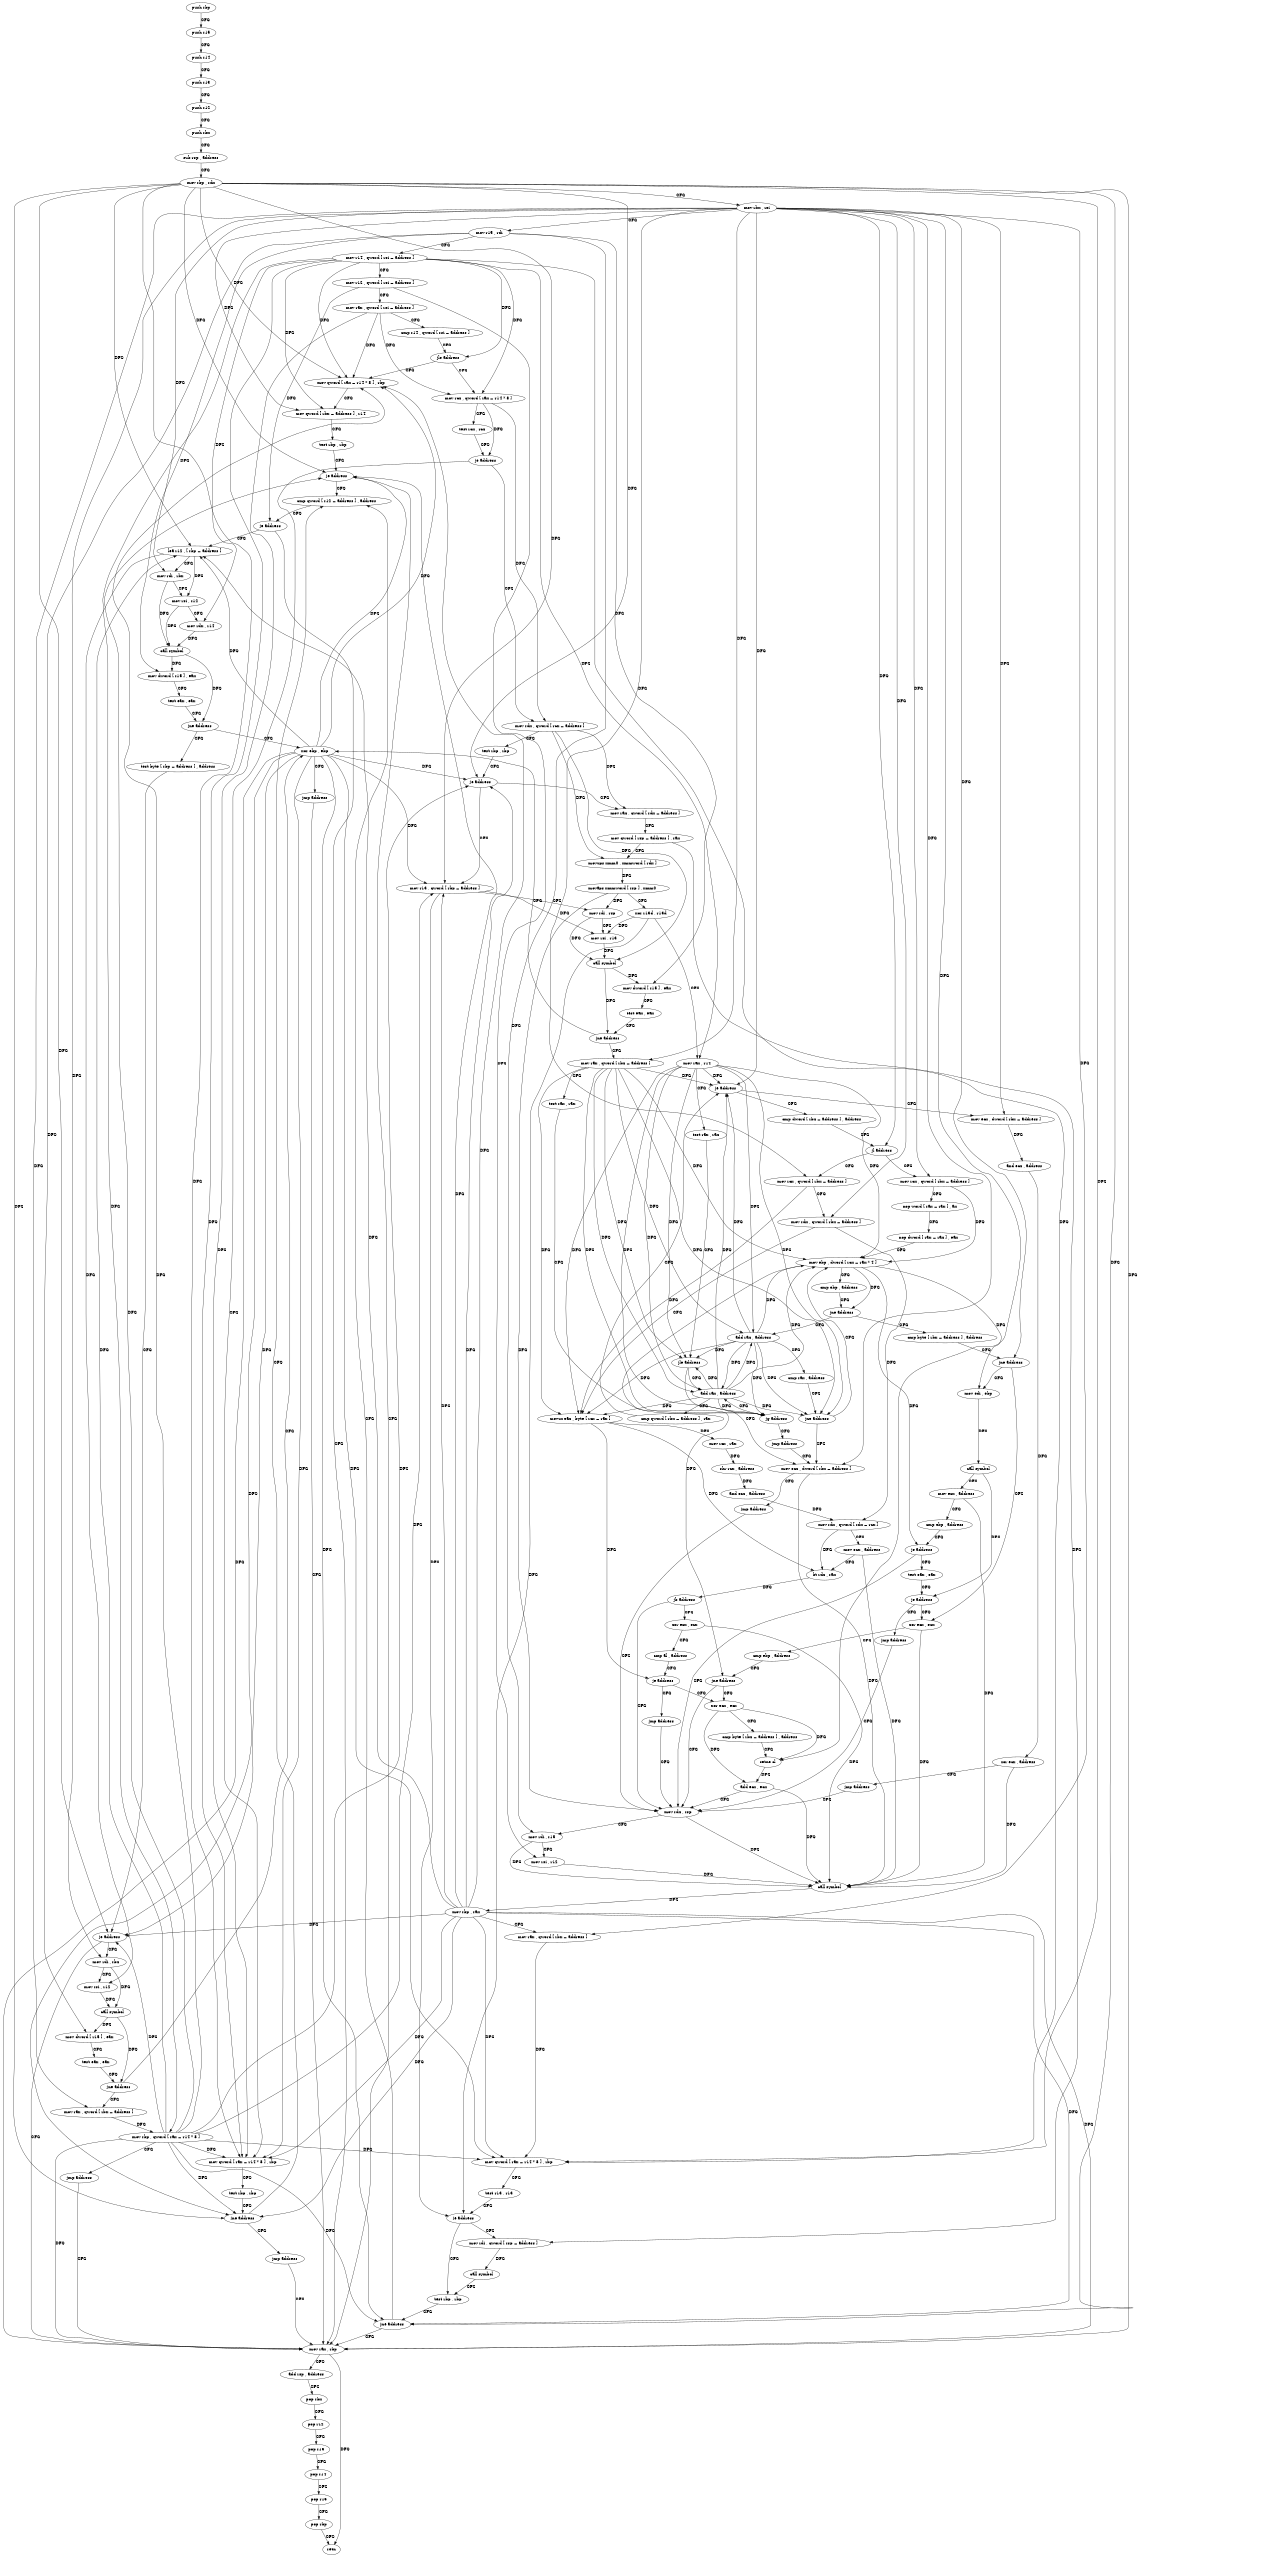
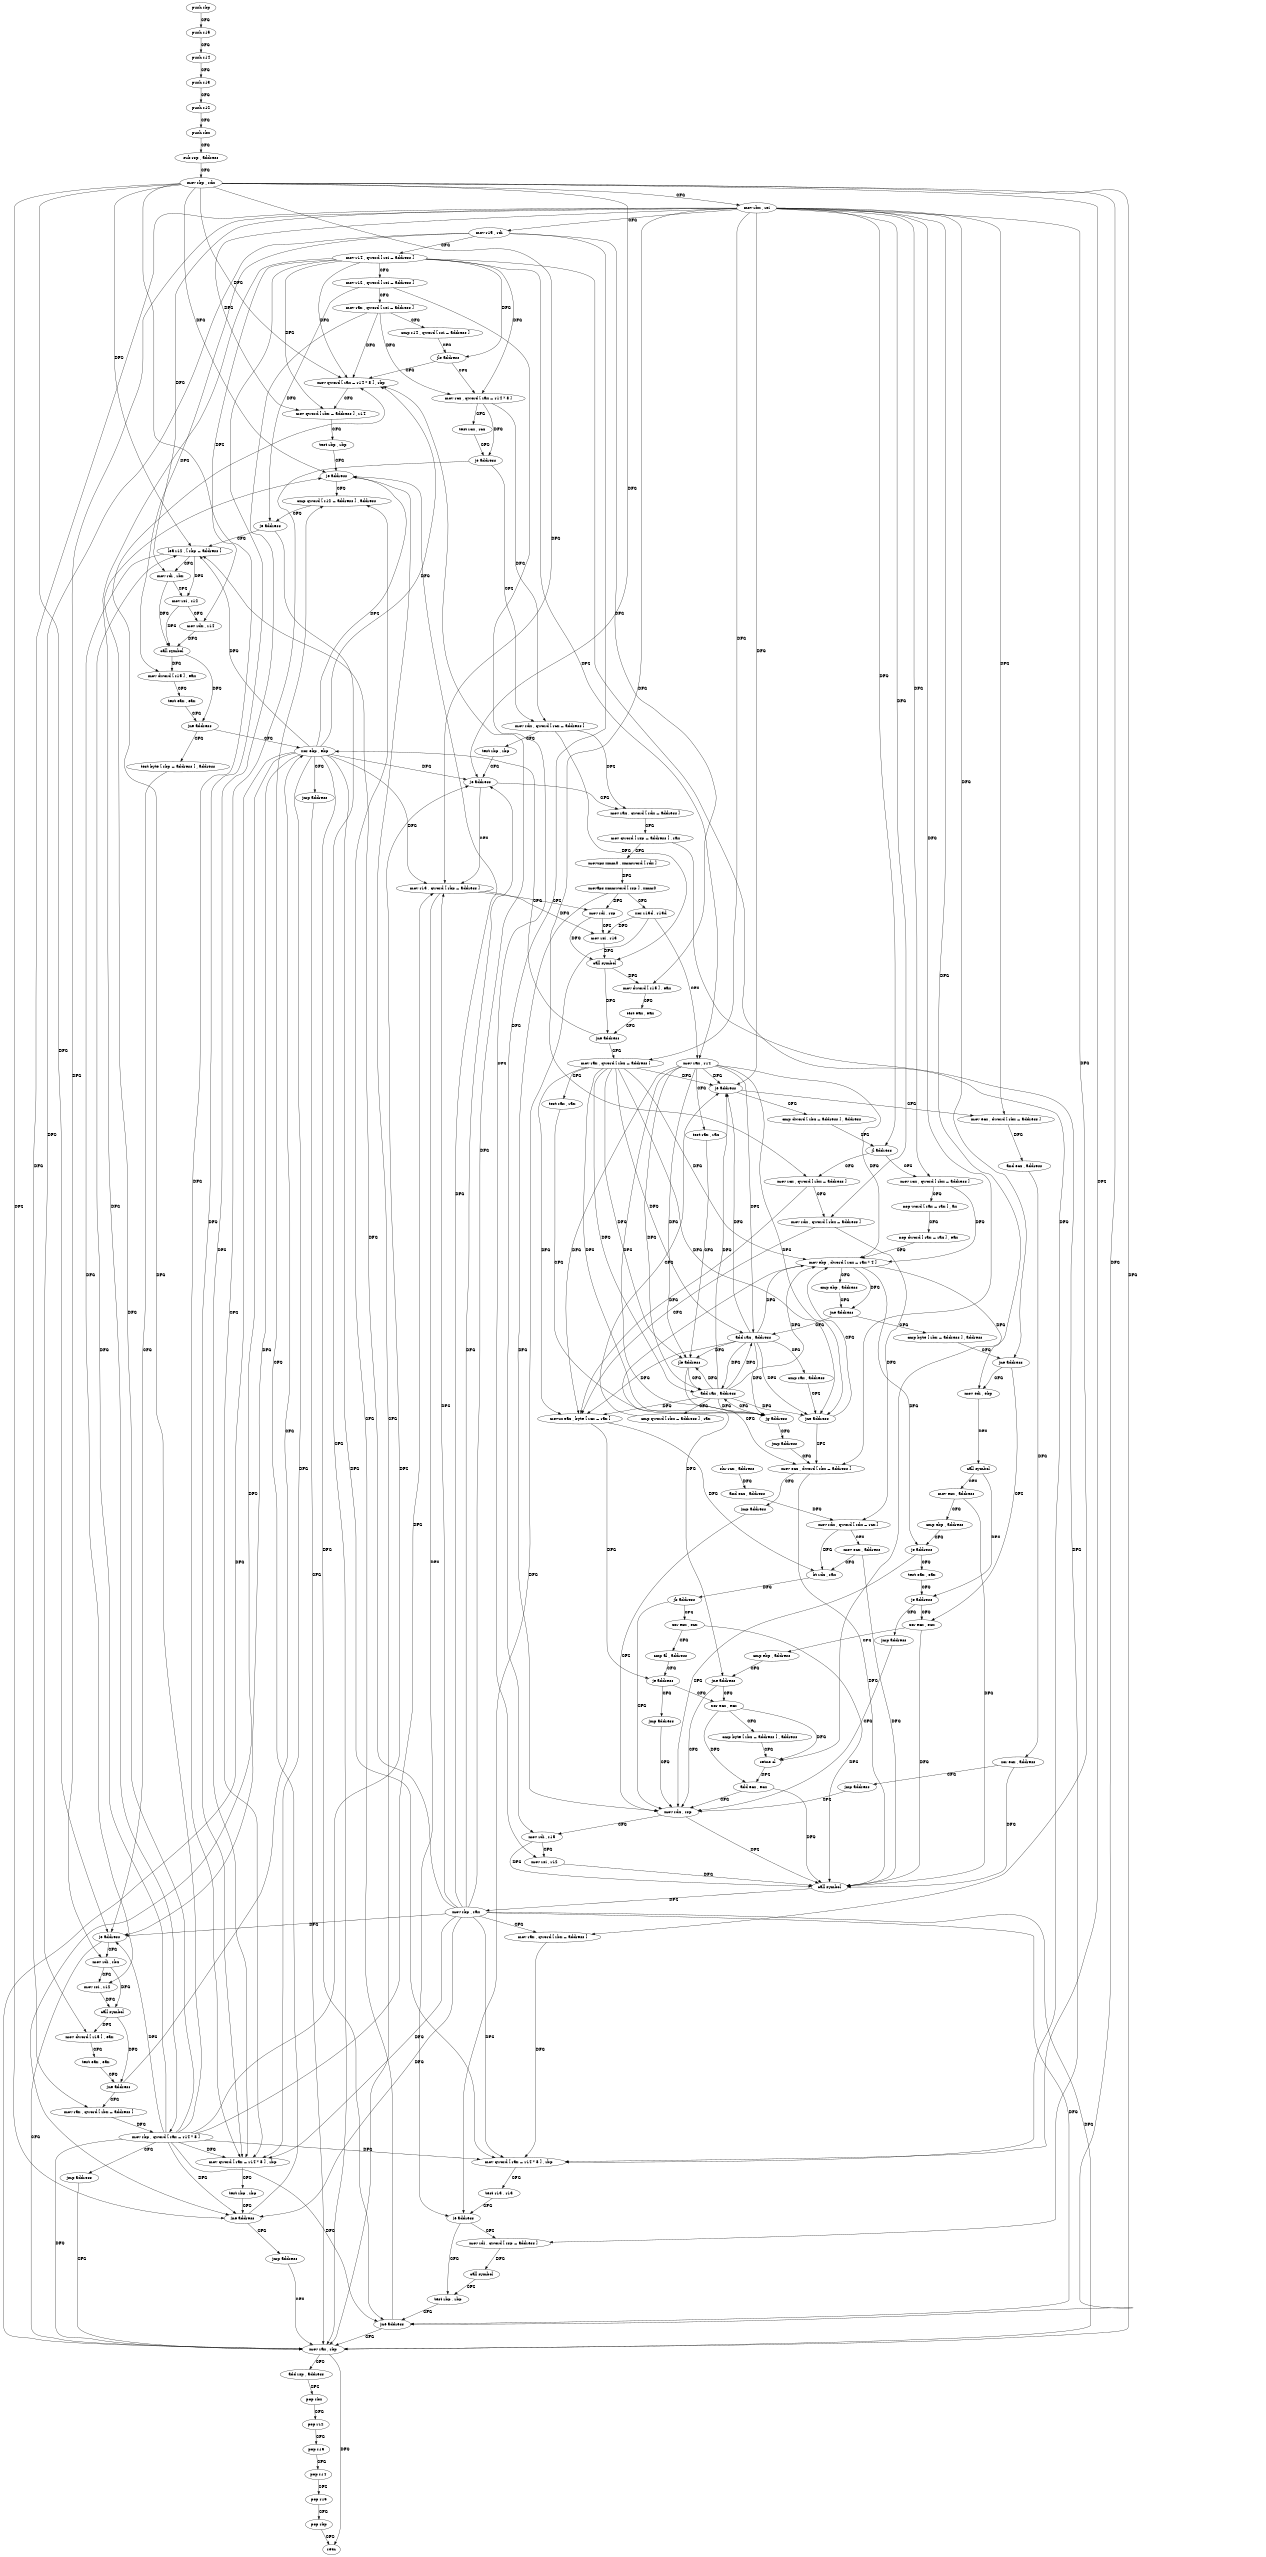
(575, 797) -> none
(723, 1444) -> none
